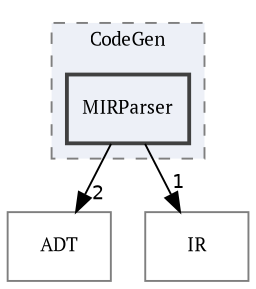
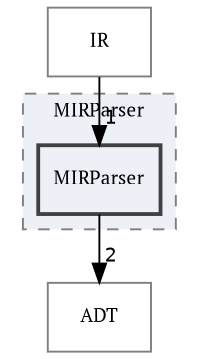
(128, 41) -> (99, 112)
(159, 170) -> (99, 105)
